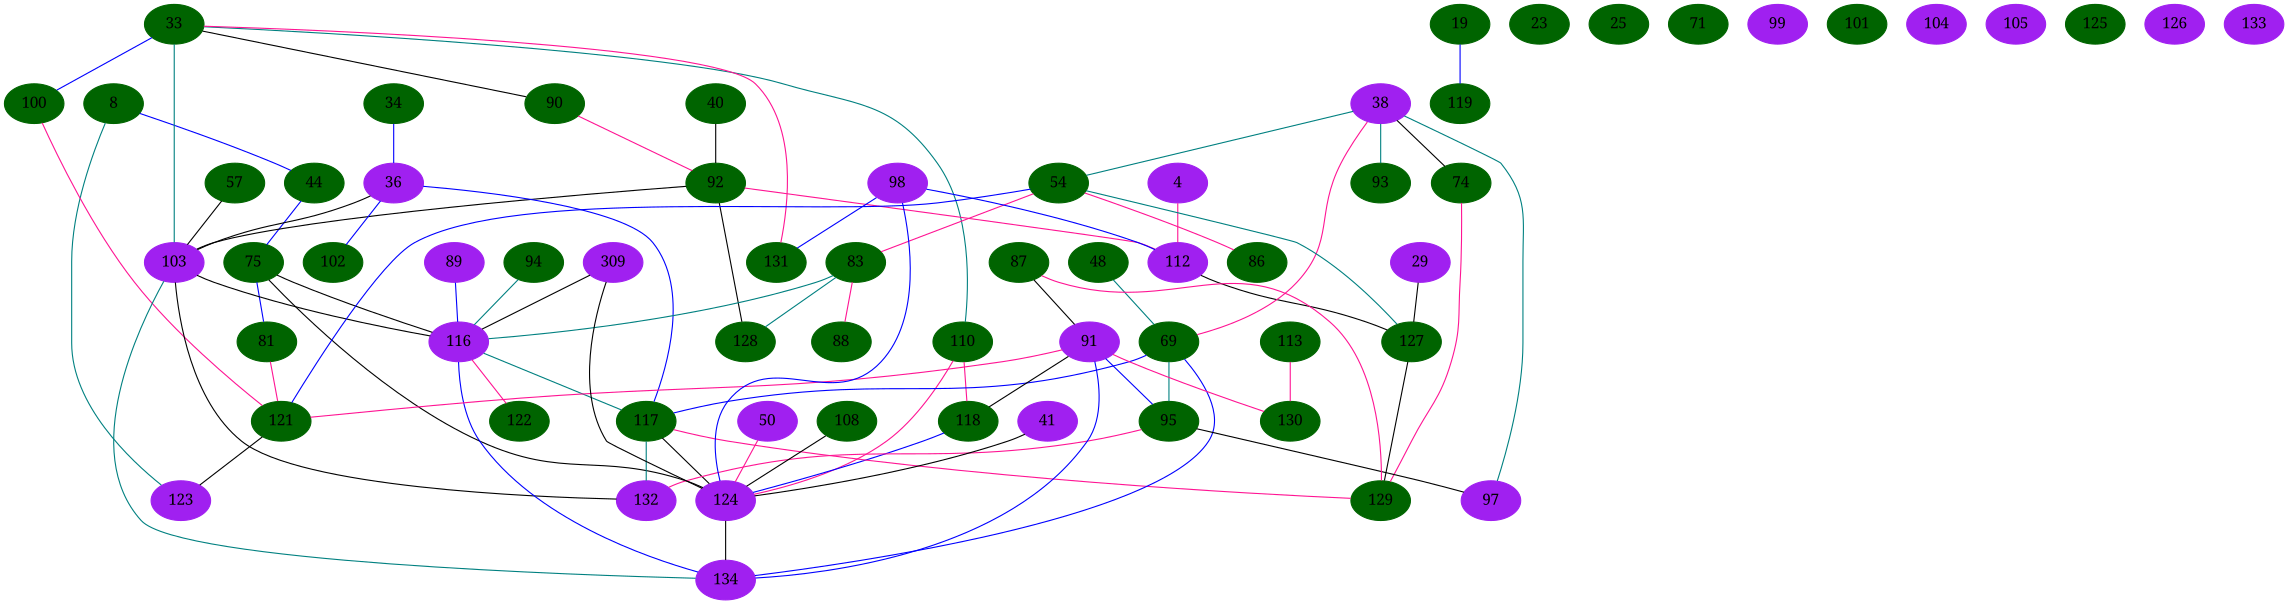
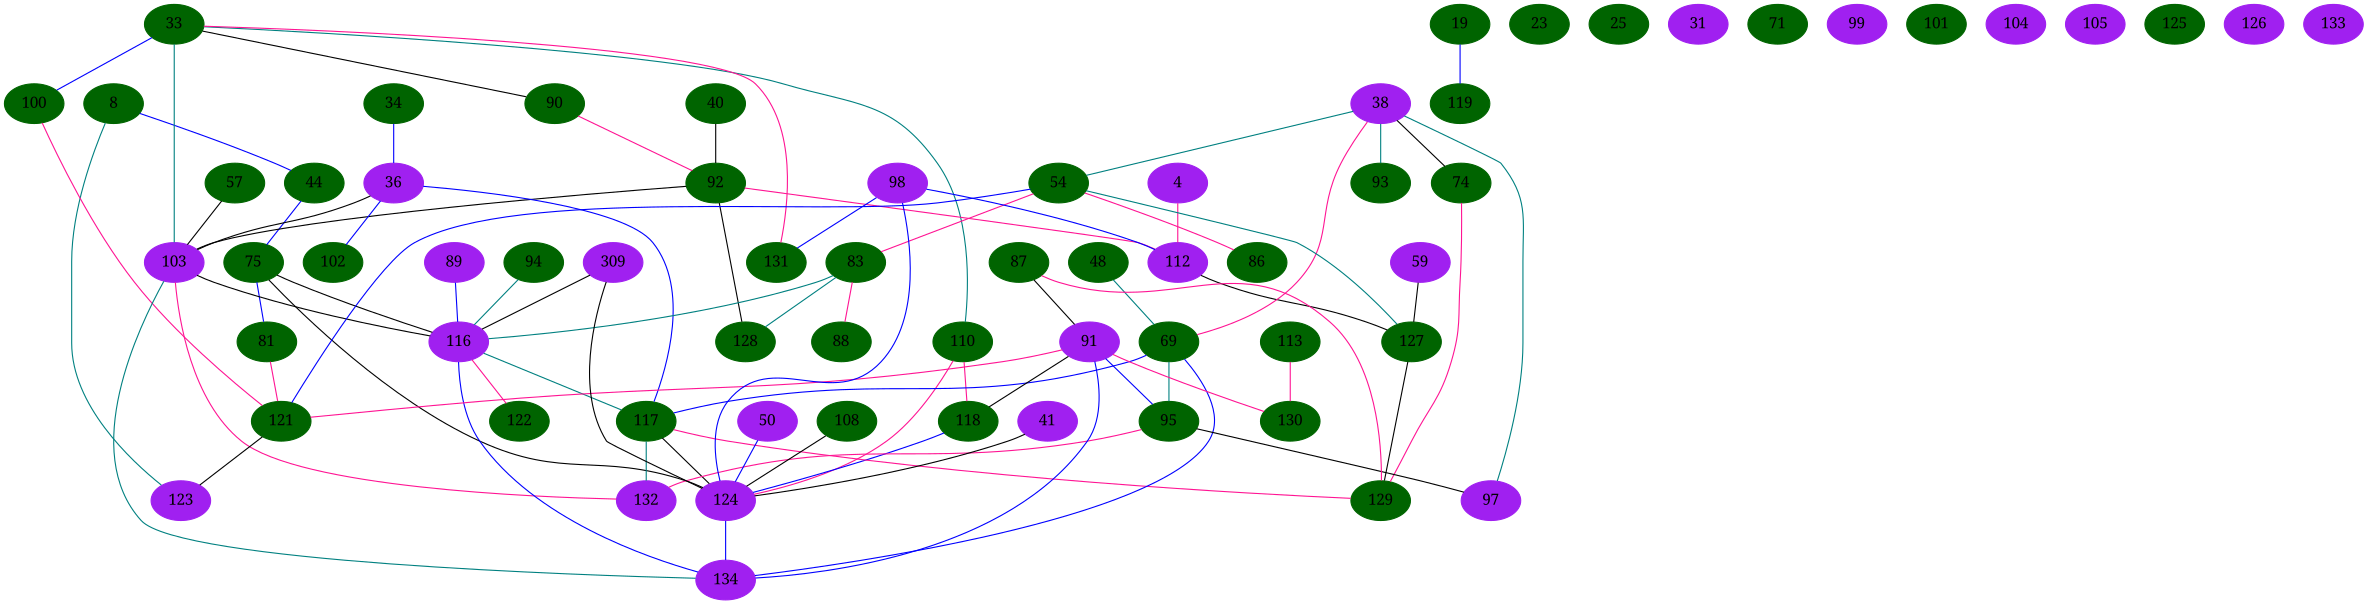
none -> (1698, 24)
(1420, 262) -> (1420, 262)
(748, 459) -> (748, 459)
(338, 474) -> (338, 474)
(726, 540) -> (726, 540)
